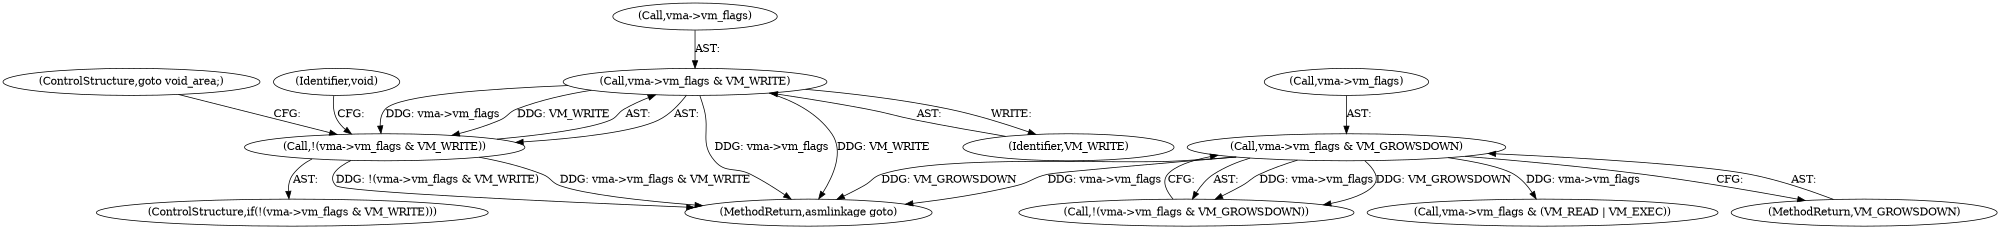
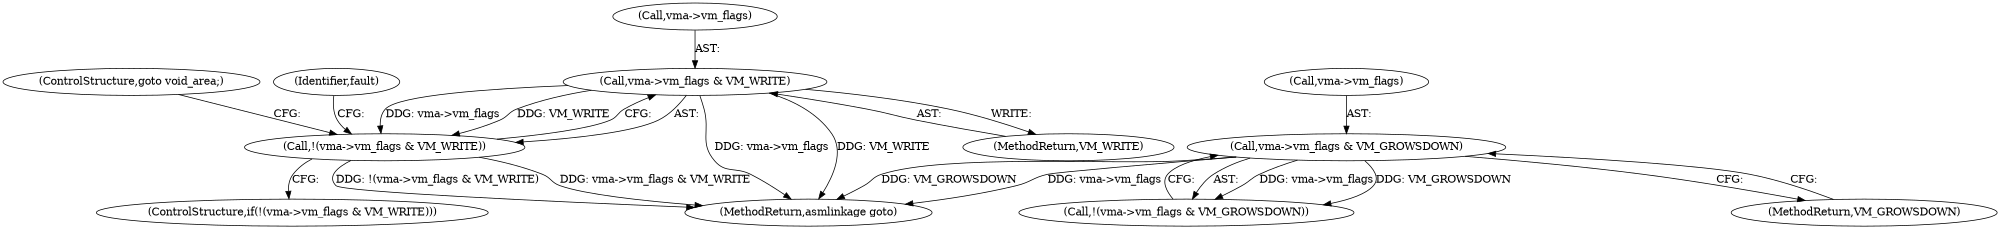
(337, 82) -> (337, 82)
(640, 115) -> (640, 115)
(1068, 147) -> (1068, 147)
(307, 180) -> (307, 180)
(1806, 180) -> (1806, 180)
(1543, 213) -> none
